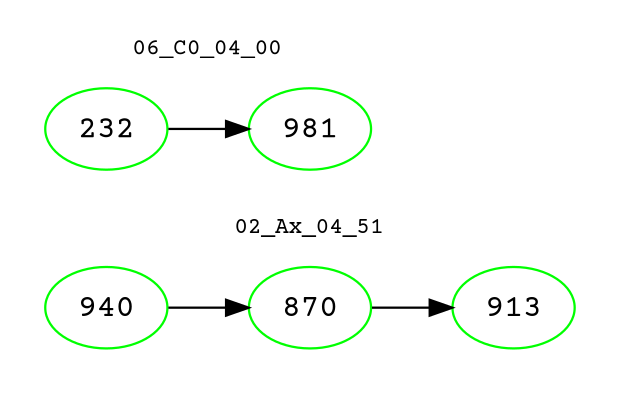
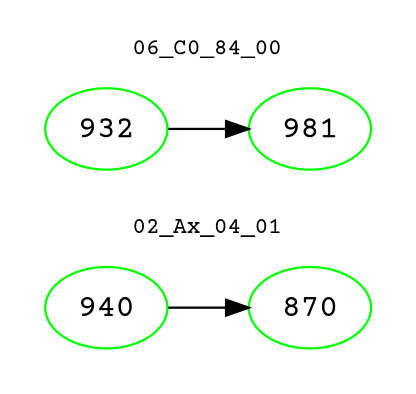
(208, 49) -> (208, 49)
(106, 129) -> (106, 129)
(310, 227) -> (208, 227)
(514, 308) -> none
